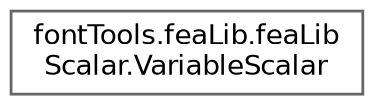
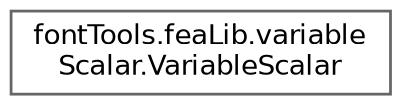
(187, 53) -> (201, 53)
